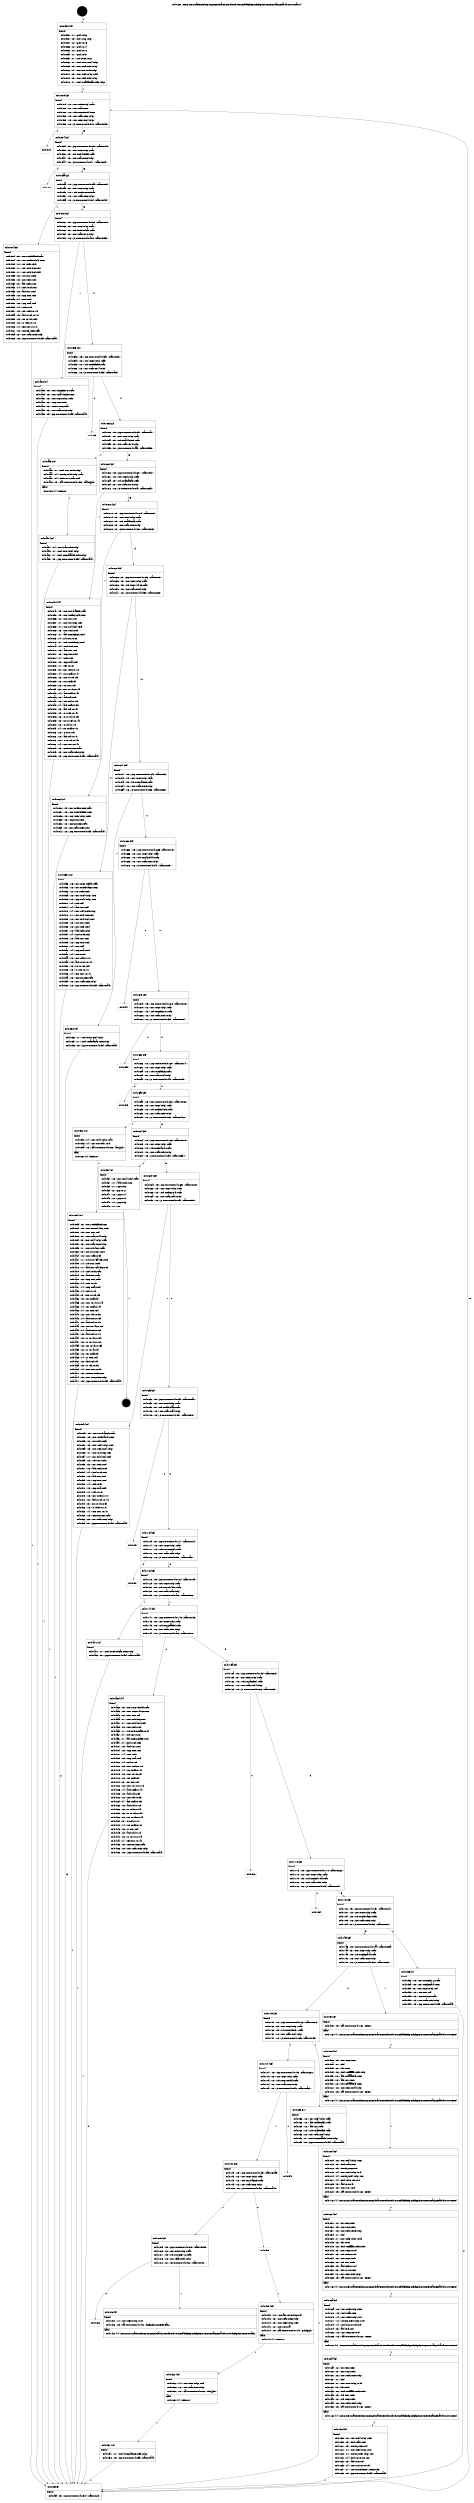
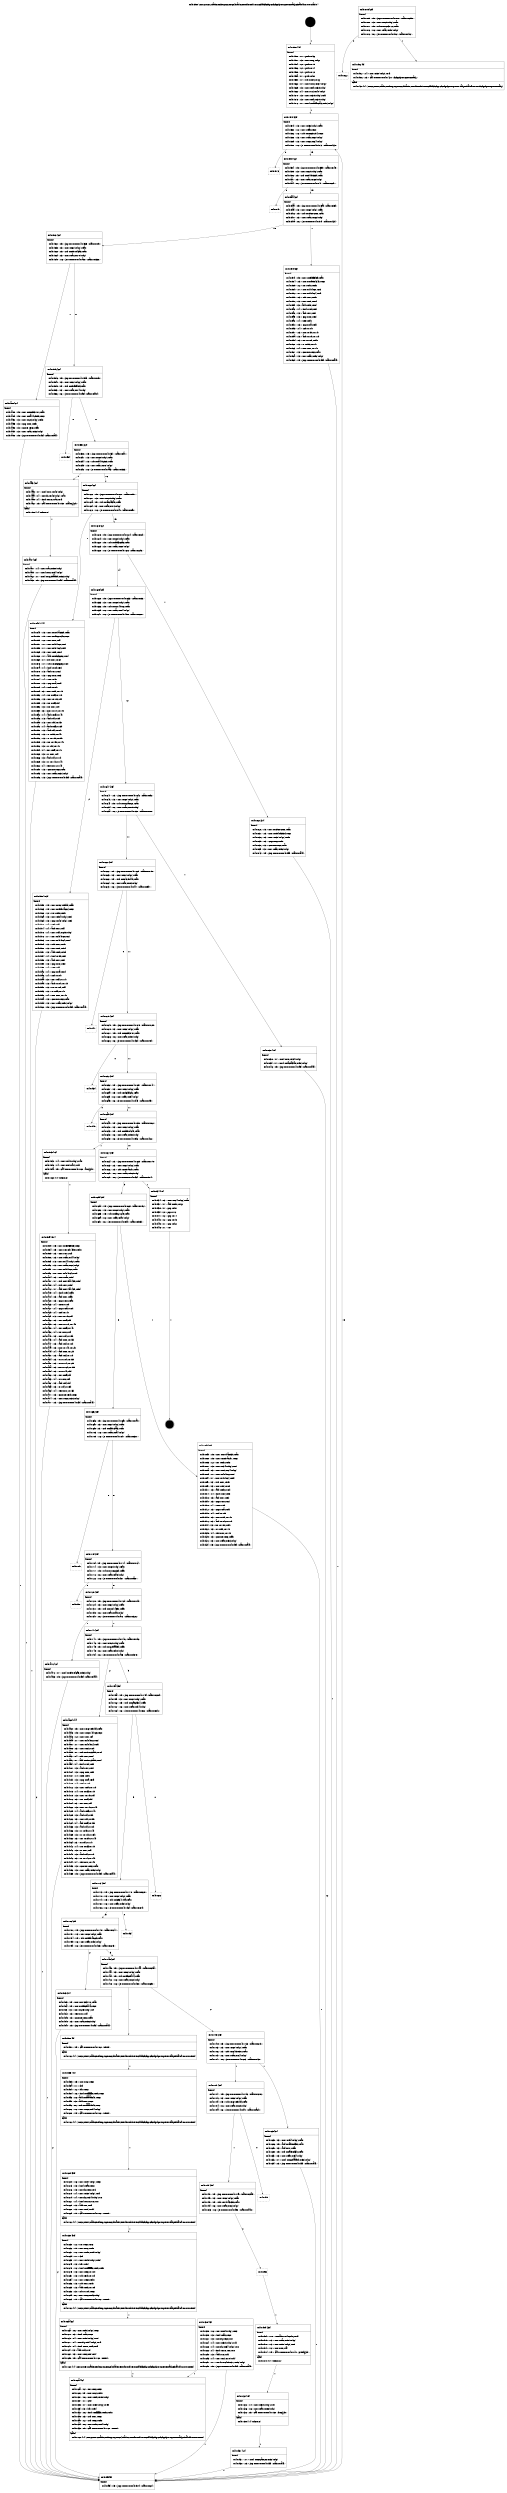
(216, 2213) -> none
(374, 2422) -> (193, 2373)
